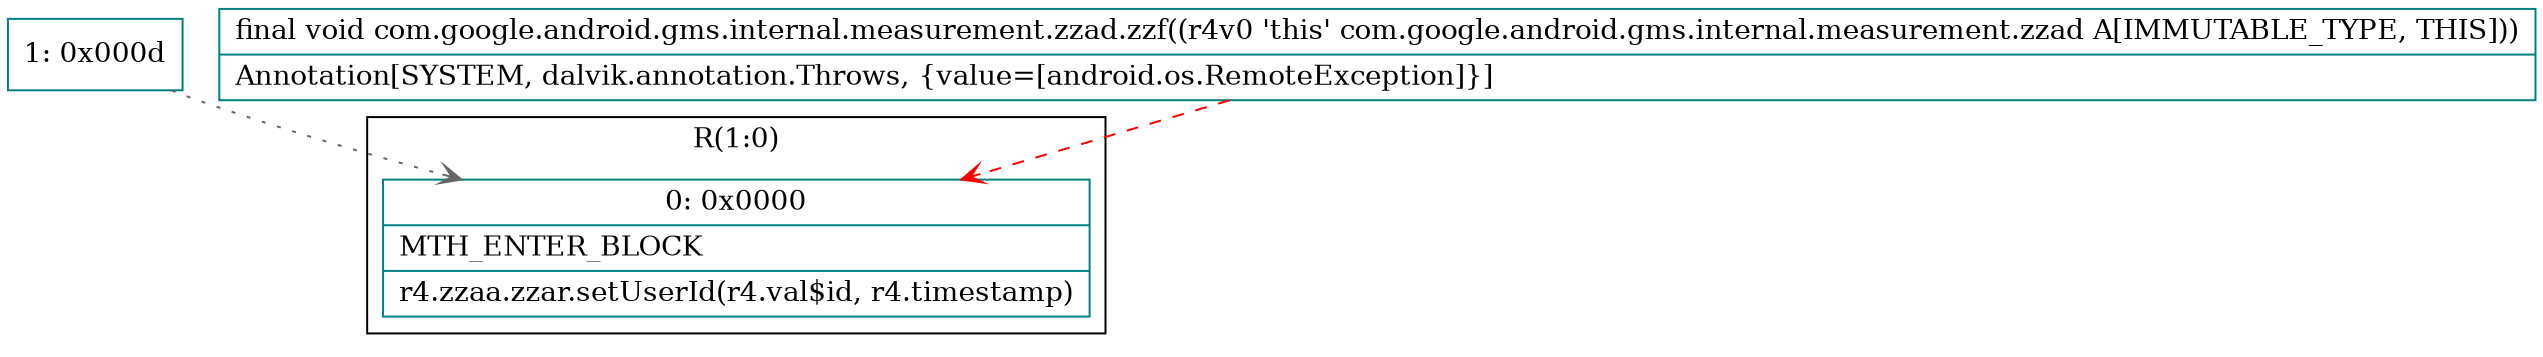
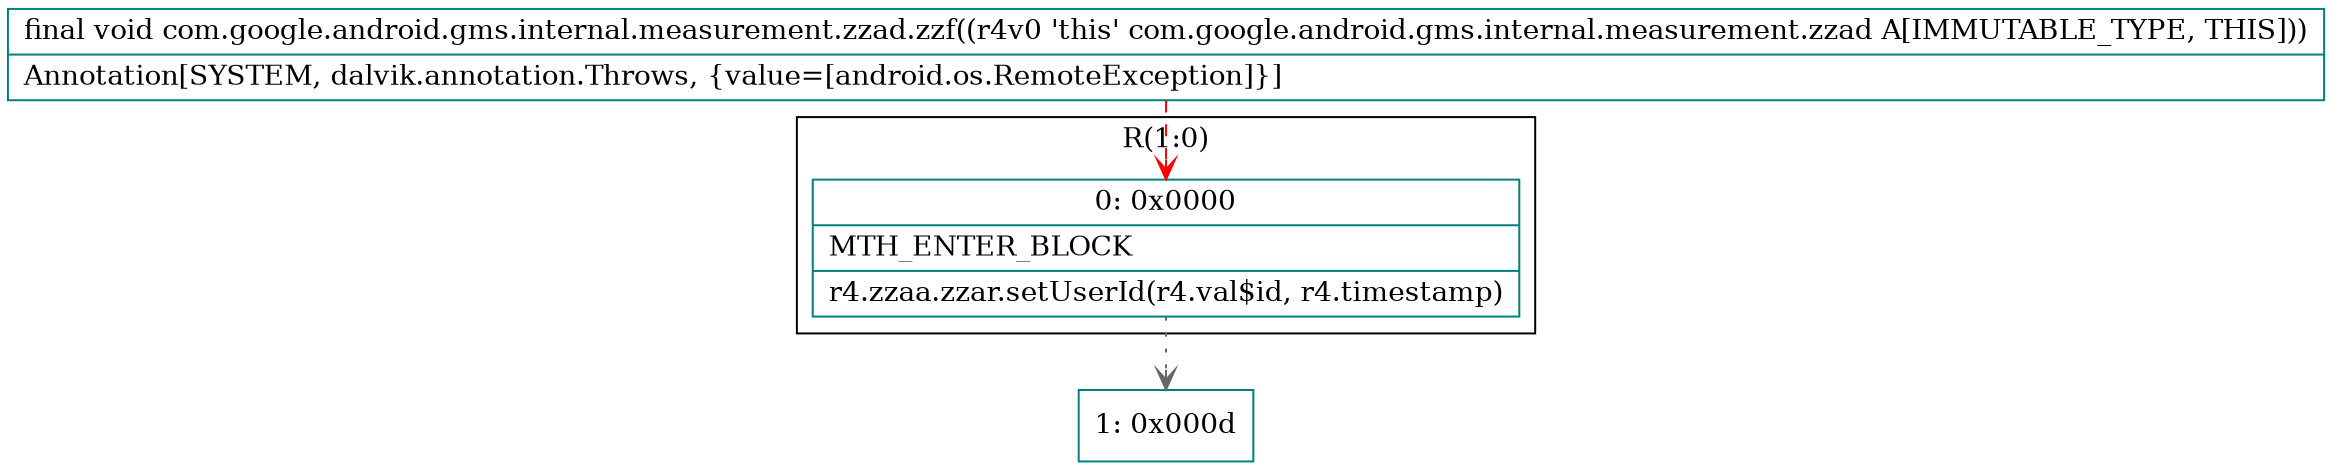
(306, 135) -> (1166, 346)
